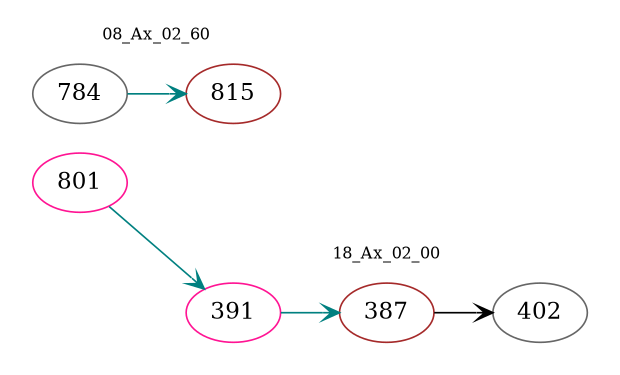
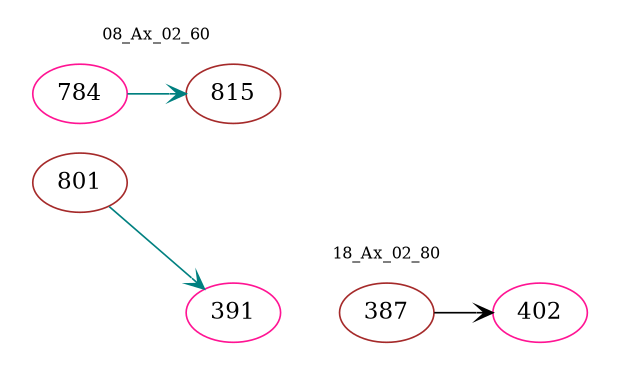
(80, 94) -> (80, 94)
(80, 183) -> (80, 183)
(387, 254) -> (387, 254)
(302, 313) -> none
(540, 313) -> (540, 313)
